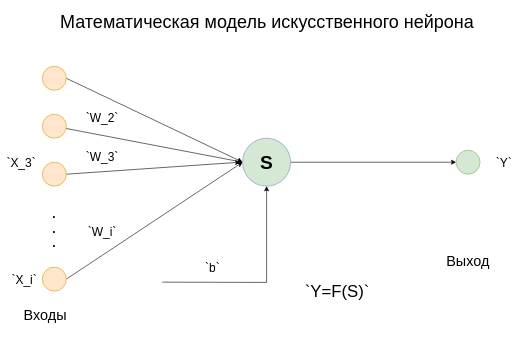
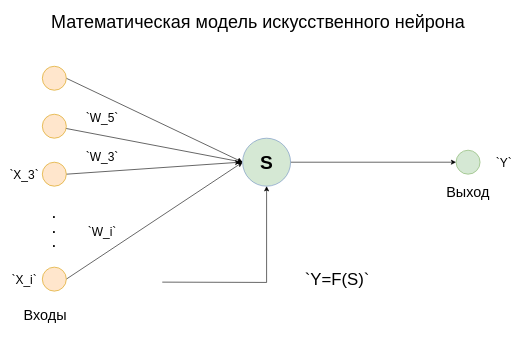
(267, 21) -> (258, 21)
(102, 117) -> (102, 117)
(21, 162) -> (24, 174)
(468, 261) -> (468, 192)
(213, 267) -> none
(338, 291) -> (338, 279)
